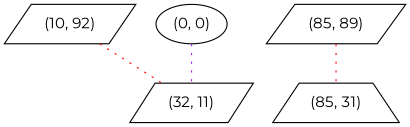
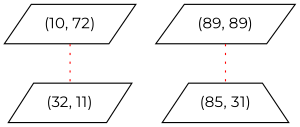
(70, 24) -> (70, 24)
(192, 24) -> none
(336, 24) -> (225, 24)
